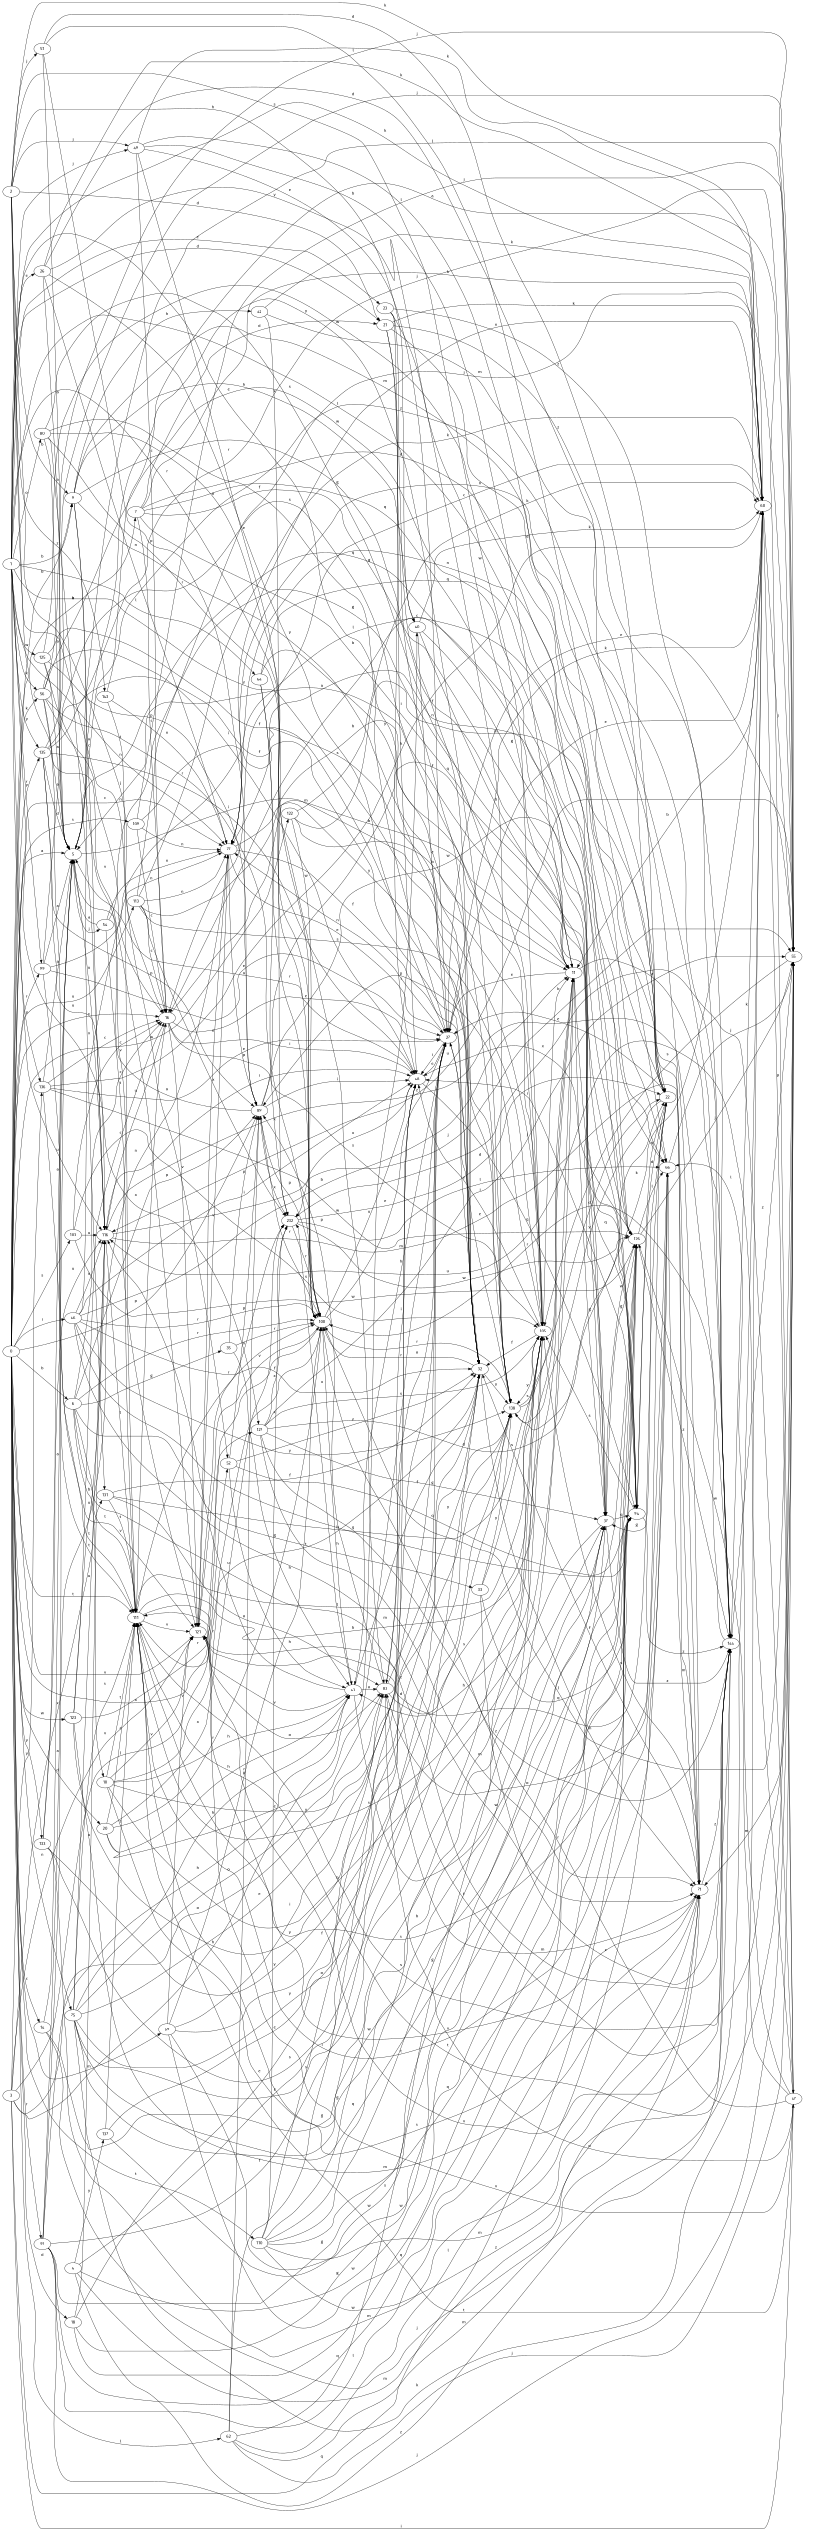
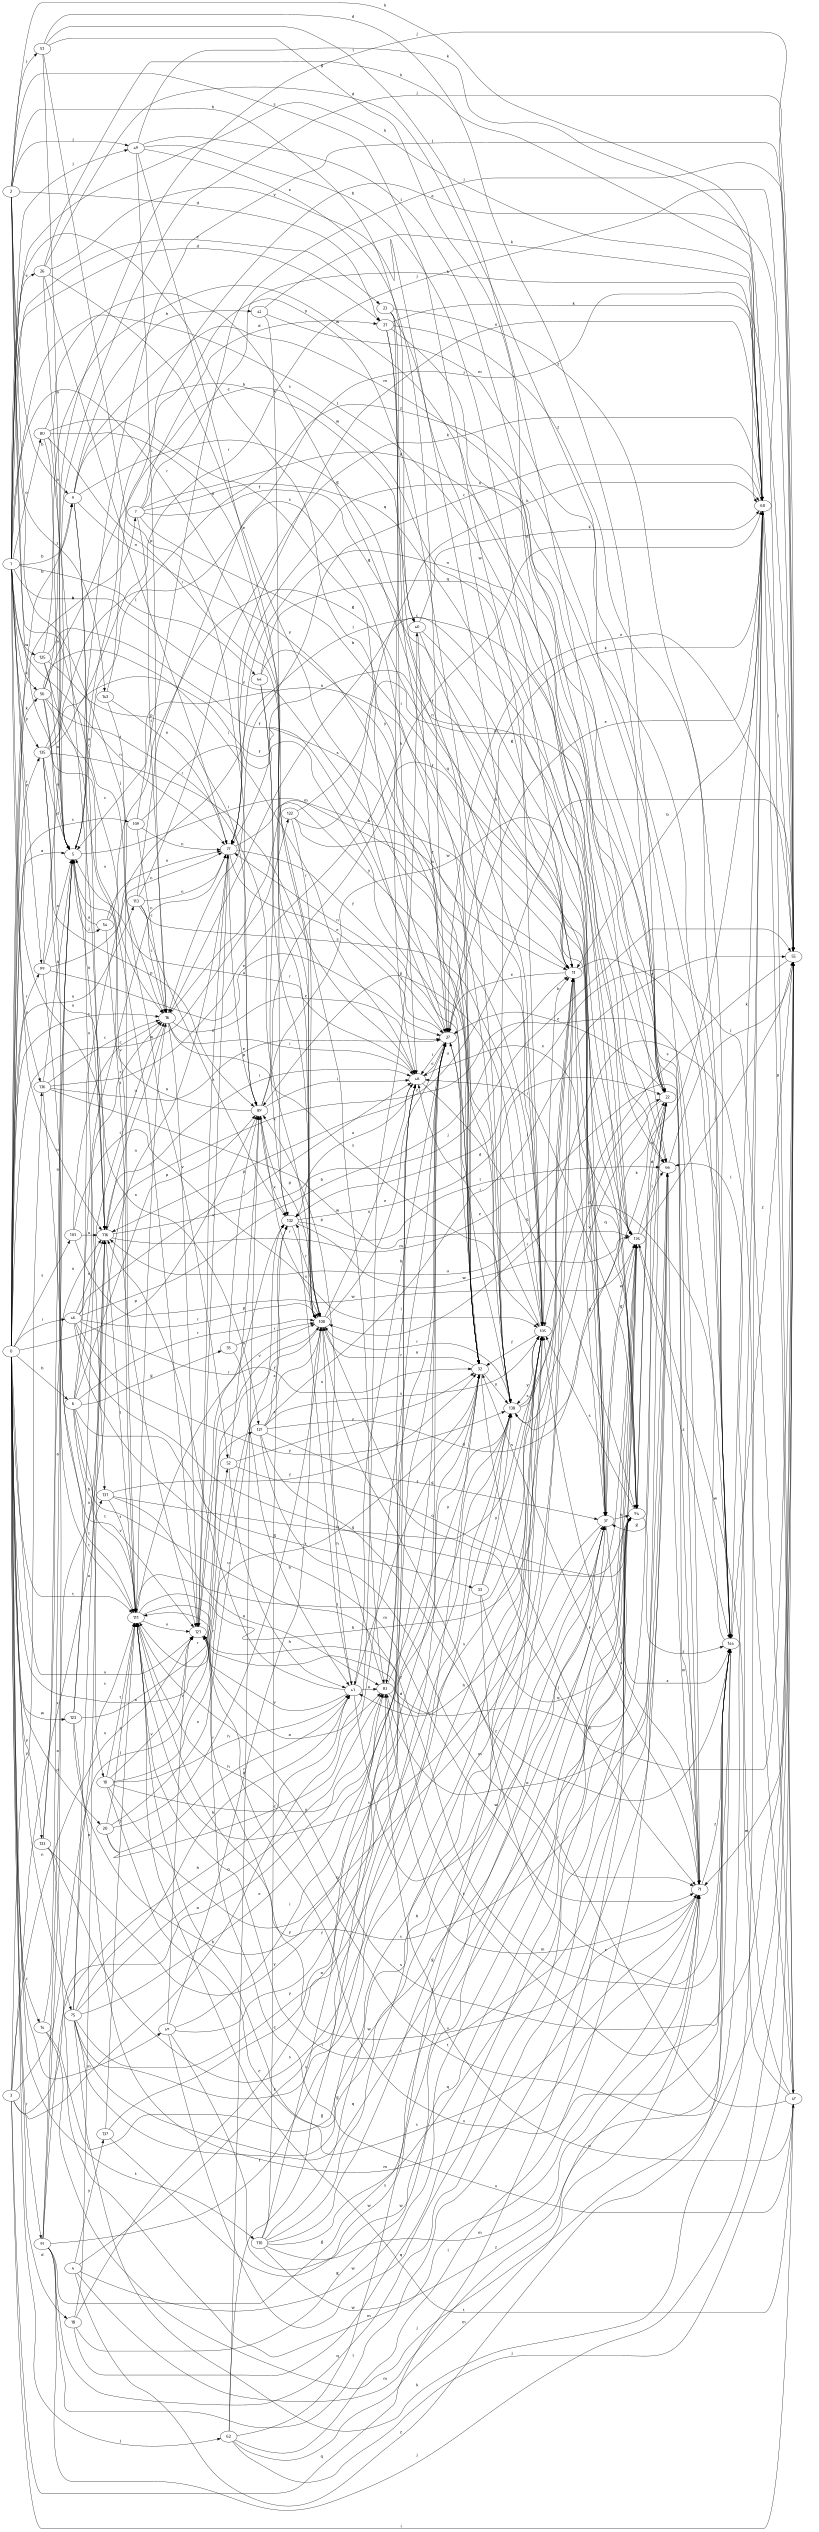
none -> (536, 618)
(377, 721) -> none
(534, 790) -> none
(30, 808) -> (97, 1117)
(306, 876) -> (306, 876)
(290, 1221) -> (290, 1221)
